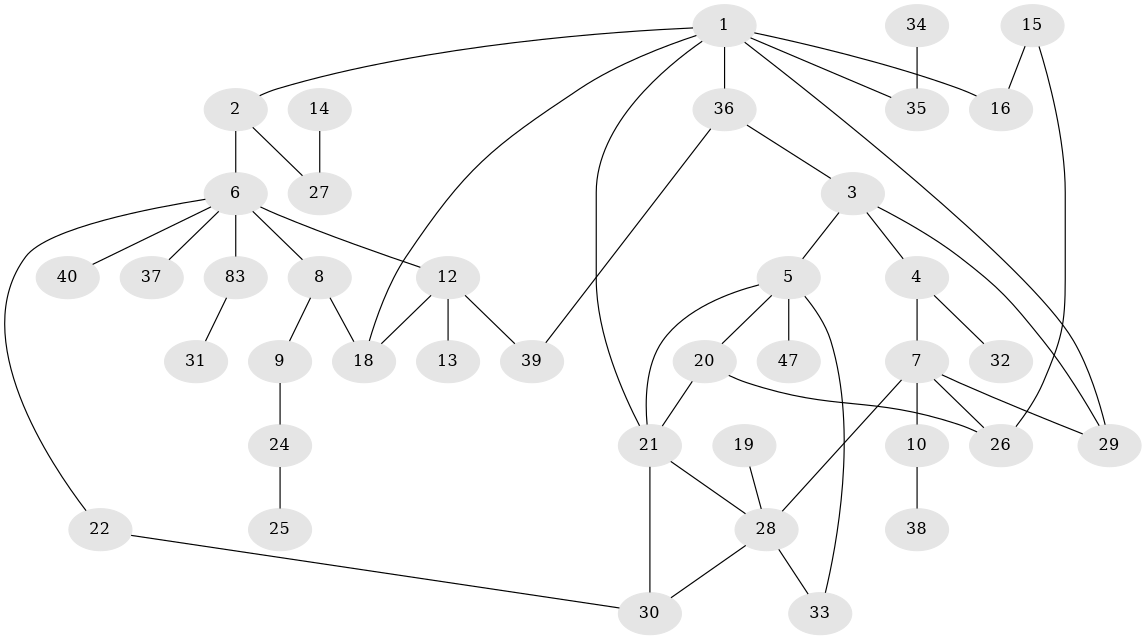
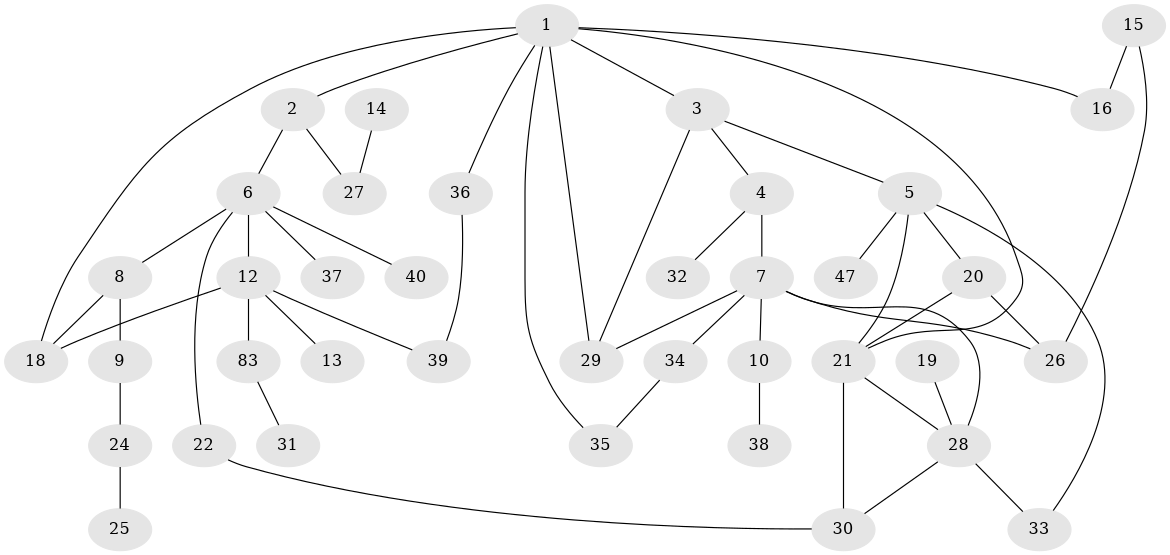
(789, 152) -> (622, 68)
(236, 236) -> (249, 320)
none -> (719, 320)
